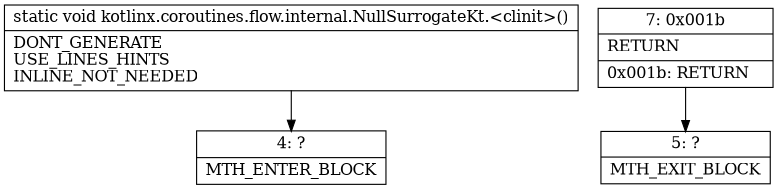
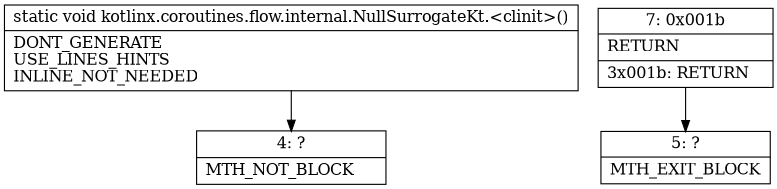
(686, 74) -> (686, 74)
(291, 170) -> (280, 170)
